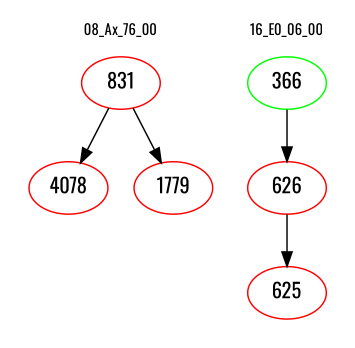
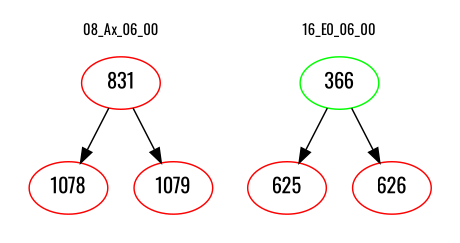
(121, 31) -> (121, 31)
(68, 188) -> (68, 188)
(173, 188) -> (173, 188)
(287, 233) -> (317, 129)
